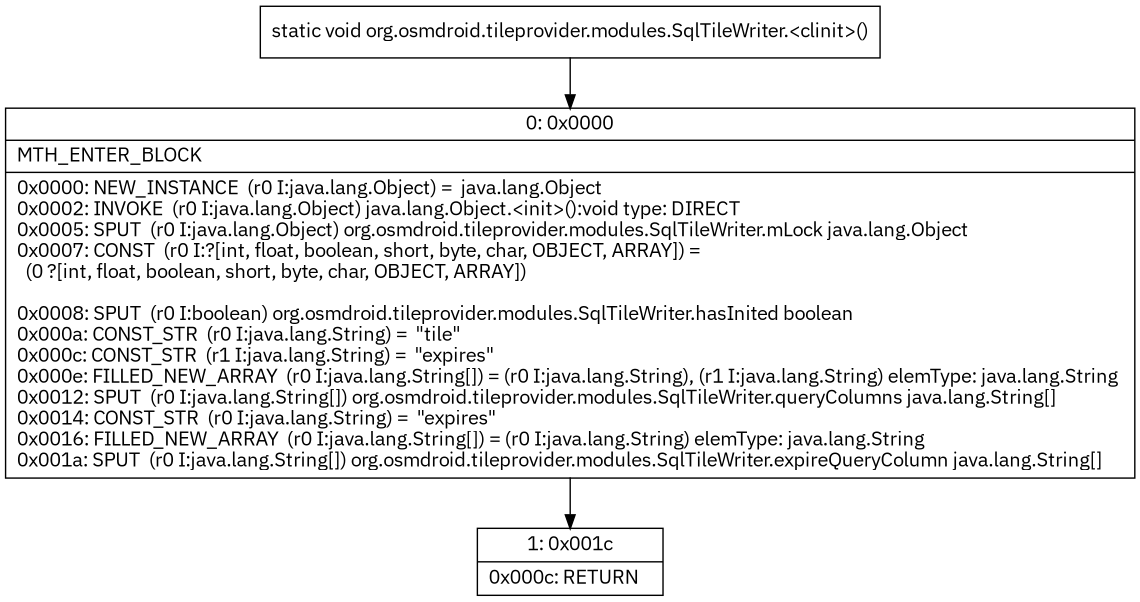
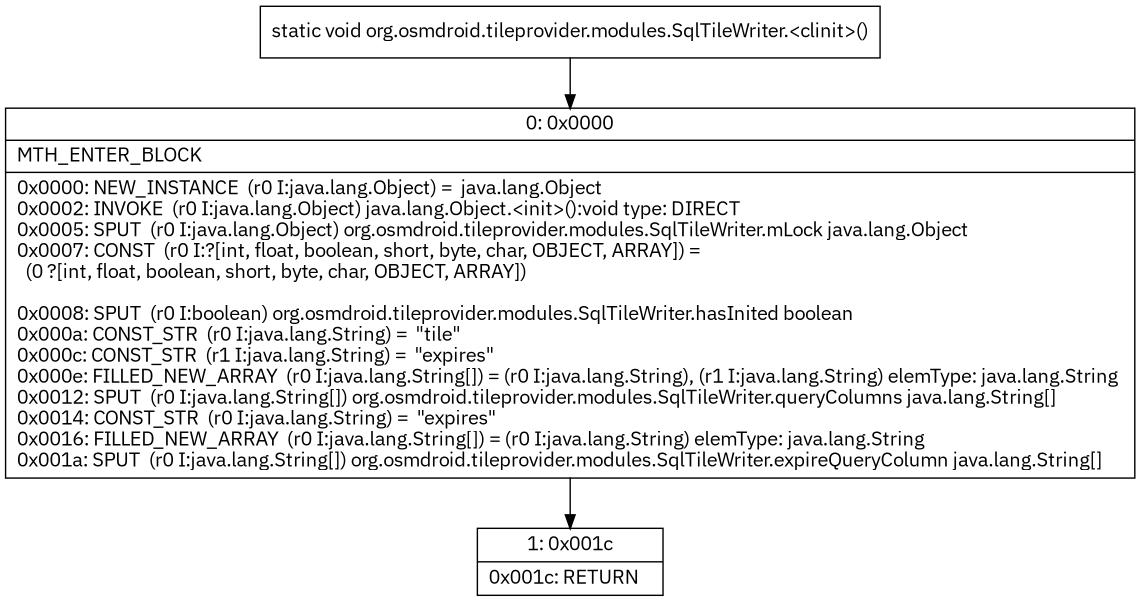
(570, 578) -> (570, 578)
